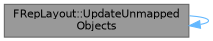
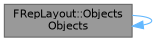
(97, 21) -> (68, 21)
